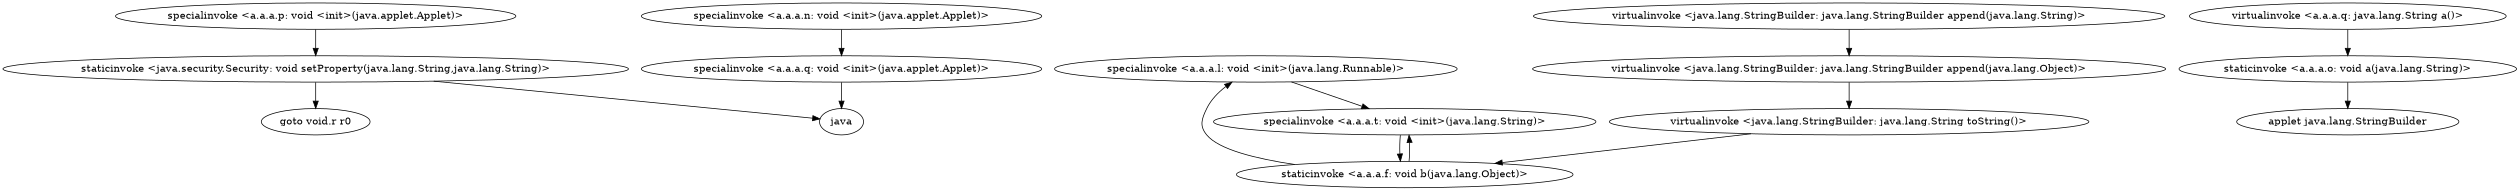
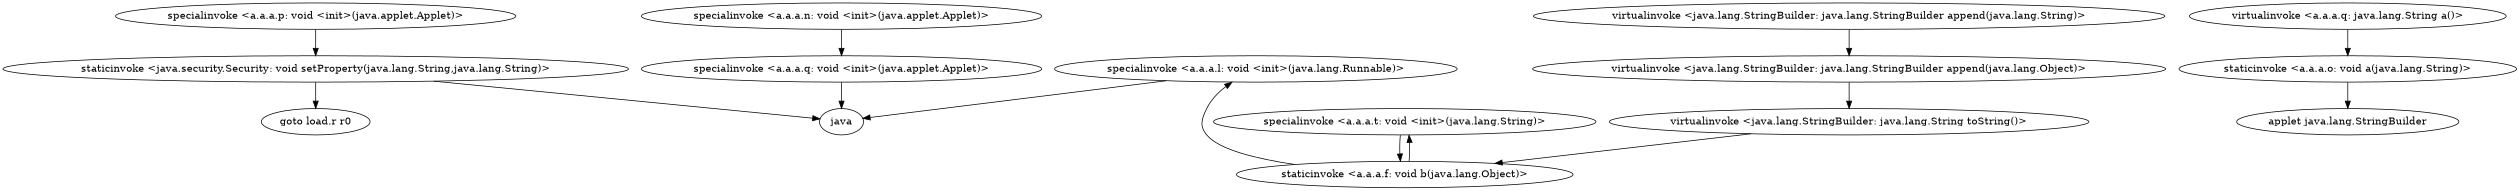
(1327, 94) -> (1018, 99)
(316, 122) -> (316, 122)
